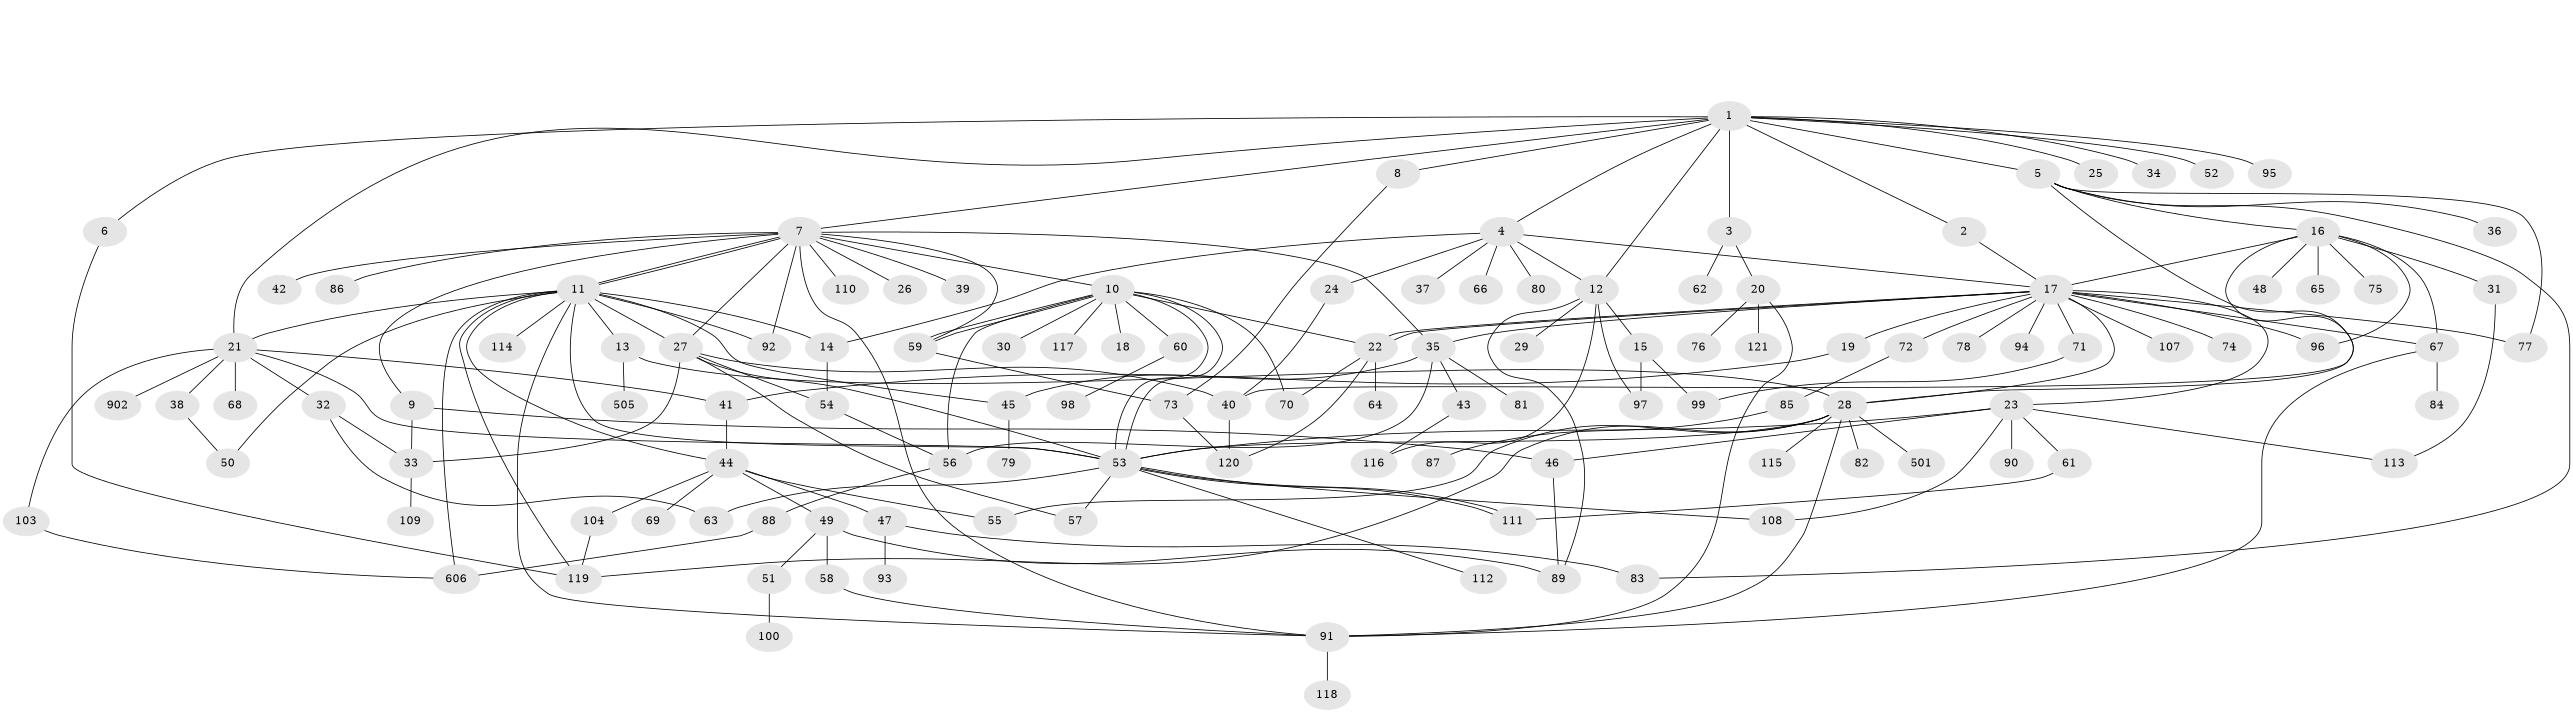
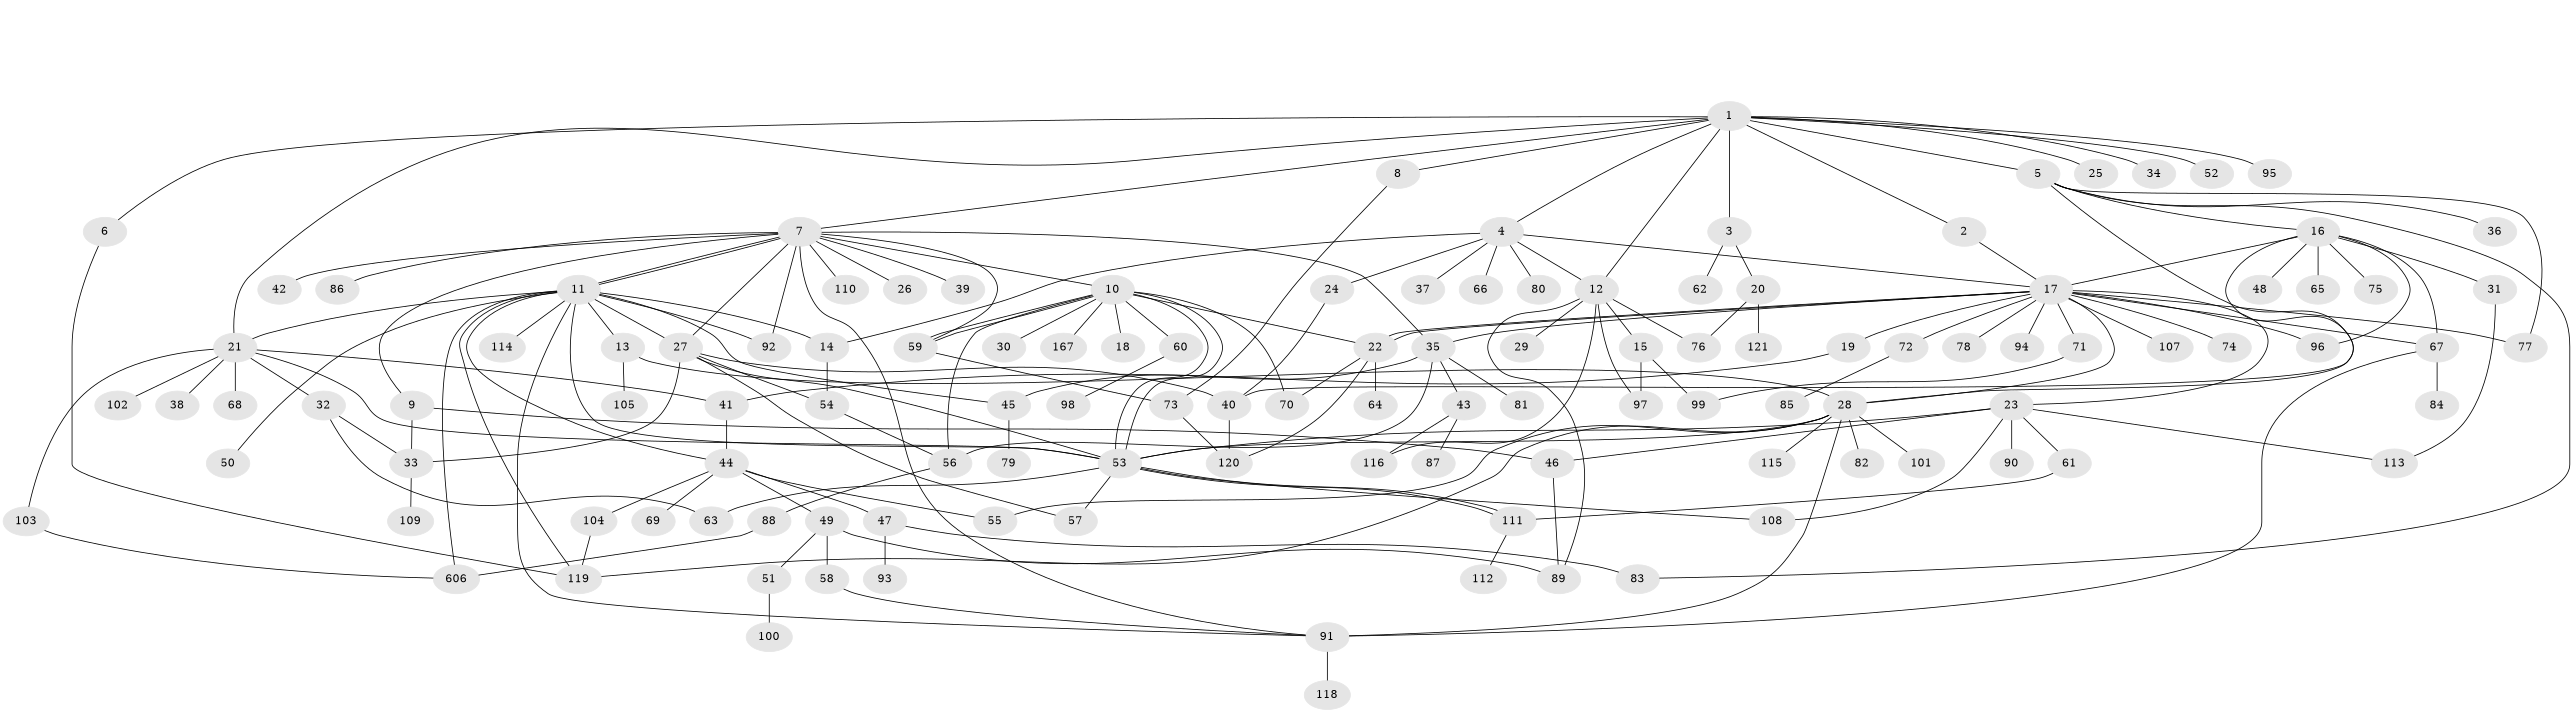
none -> (1655, 322)
(1064, 348) -> (1064, 348)
(118, 406) -> (118, 406)
(625, 406) -> (625, 406)
(1608, 431) -> (1448, 437)
(203, 434) -> none
(1922, 463) -> (1922, 463)
(1301, 521) -> (1499, 548)
(1672, 589) -> none
